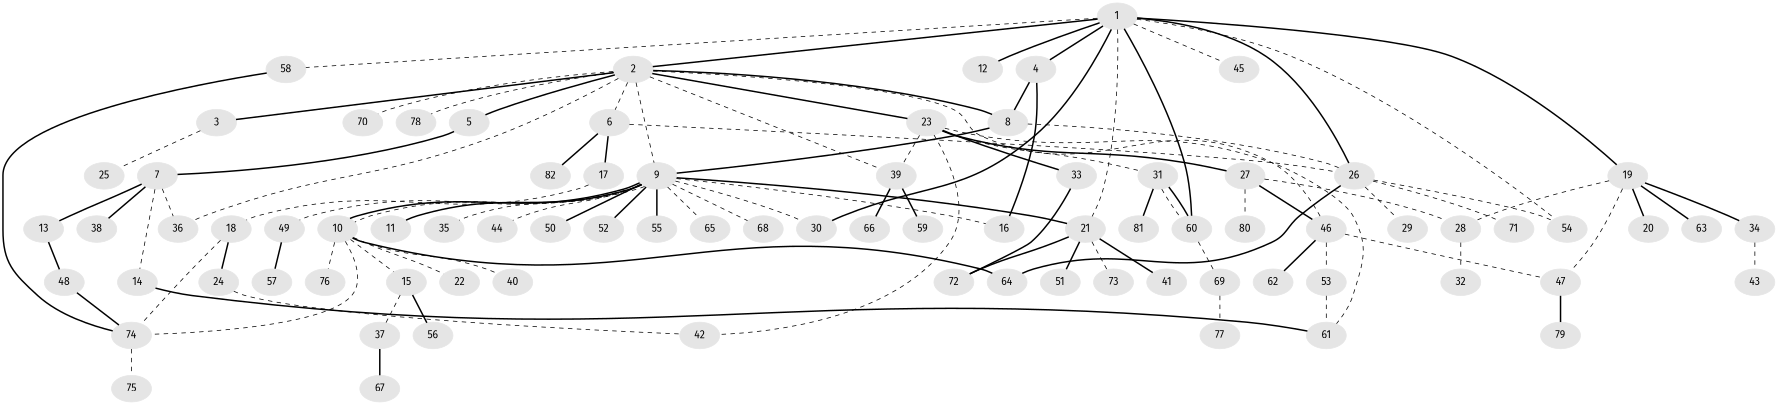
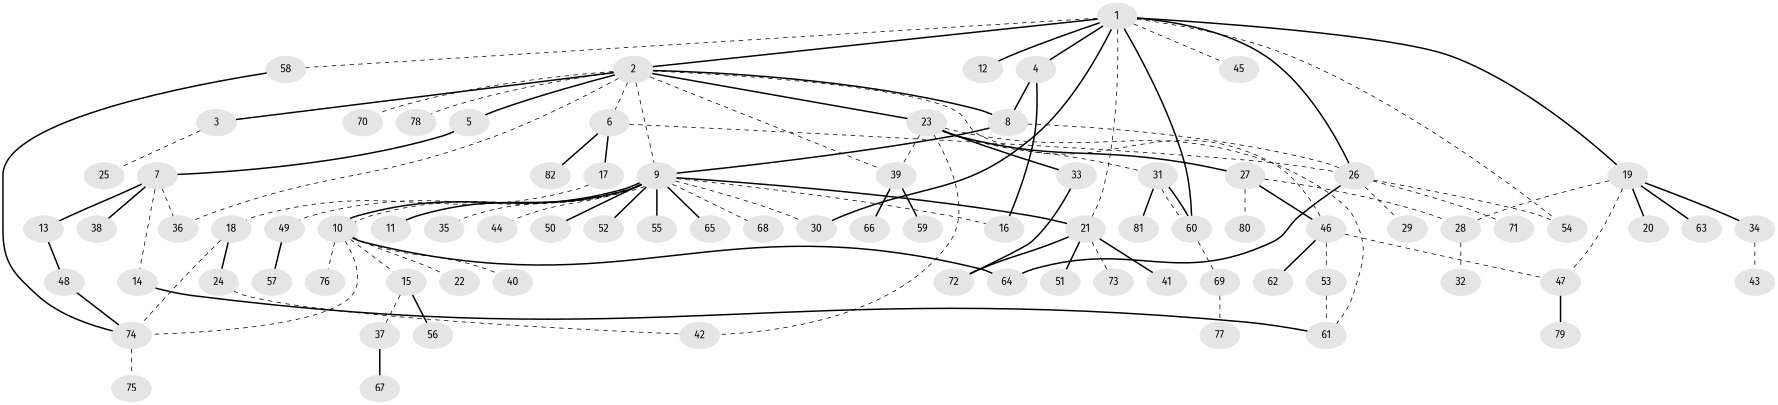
(683, 202) -> (683, 202)
